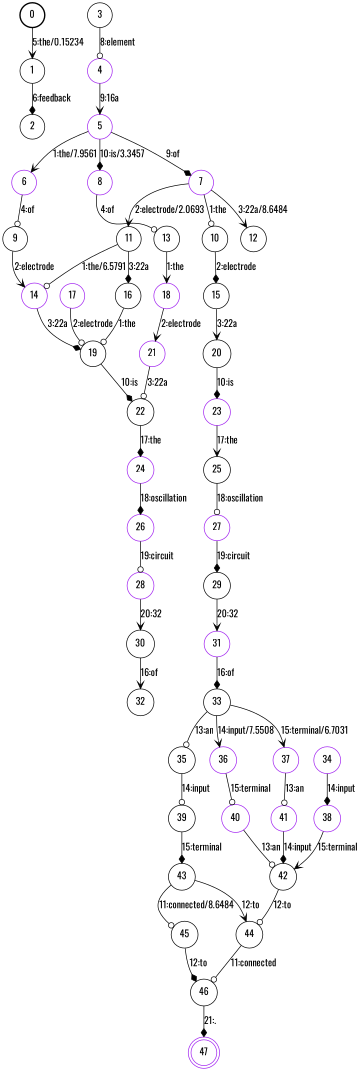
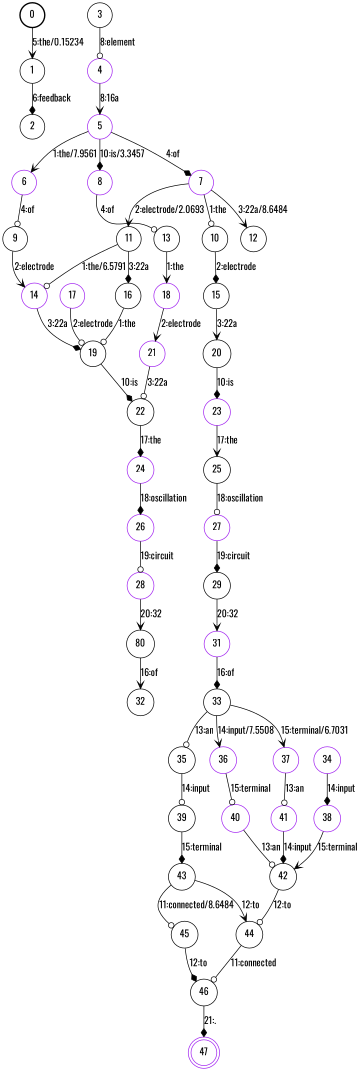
(110, 99) -> (110, 99)
(173, 155) -> (173, 155)
(141, 644) -> (141, 644)
